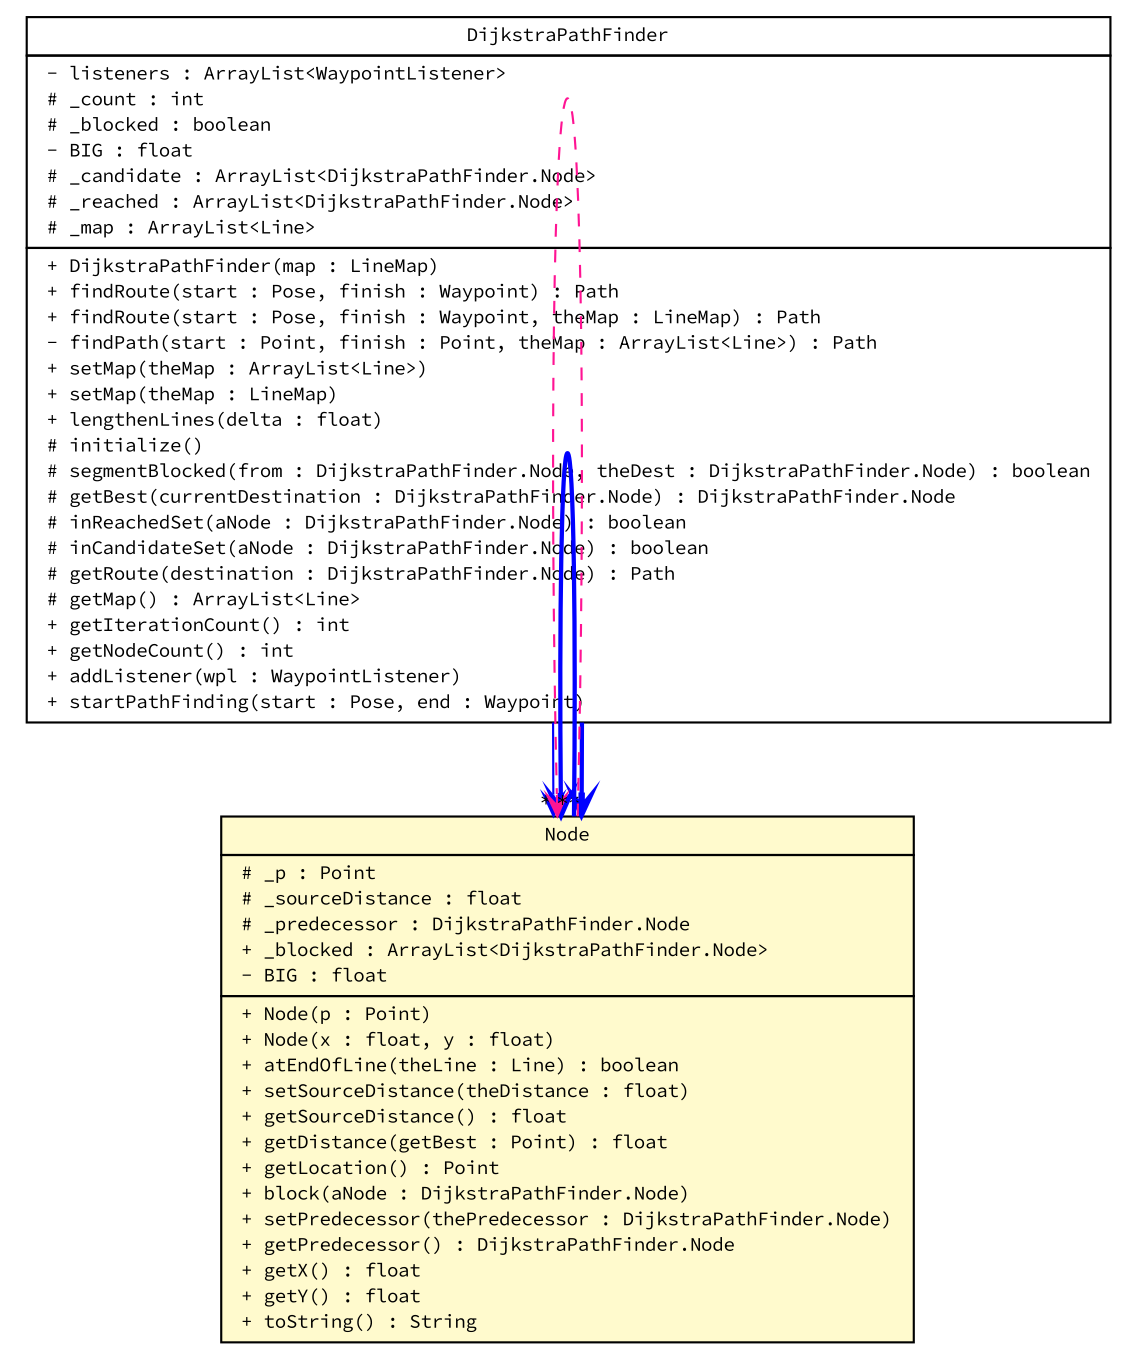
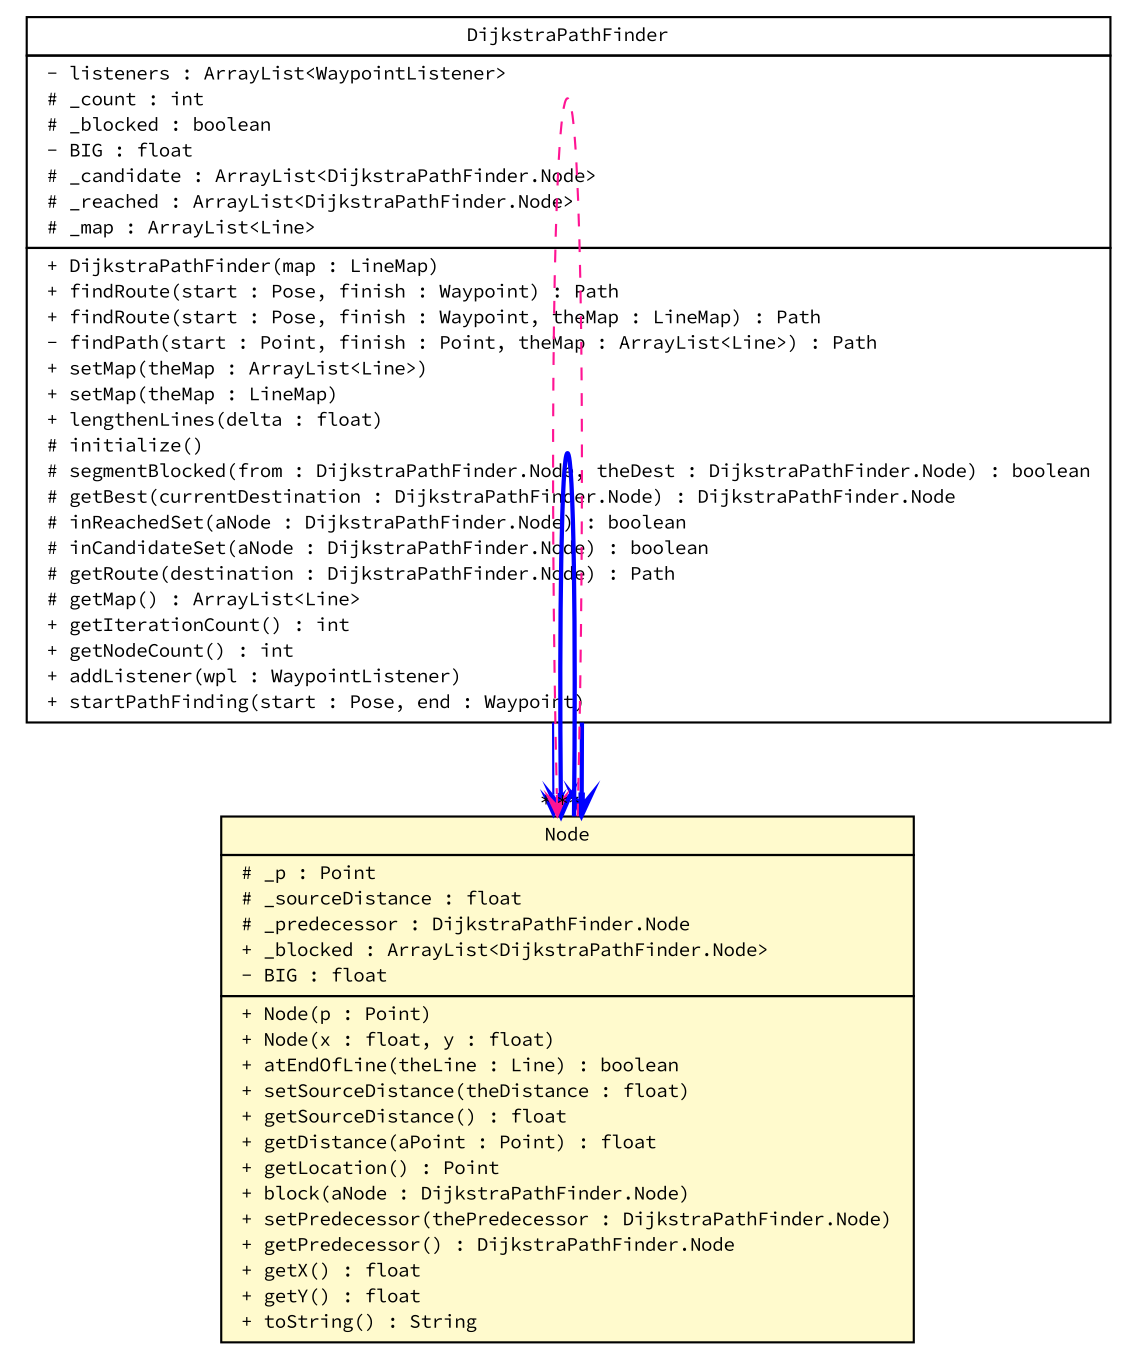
(455, 1142) -> (449, 1142)
